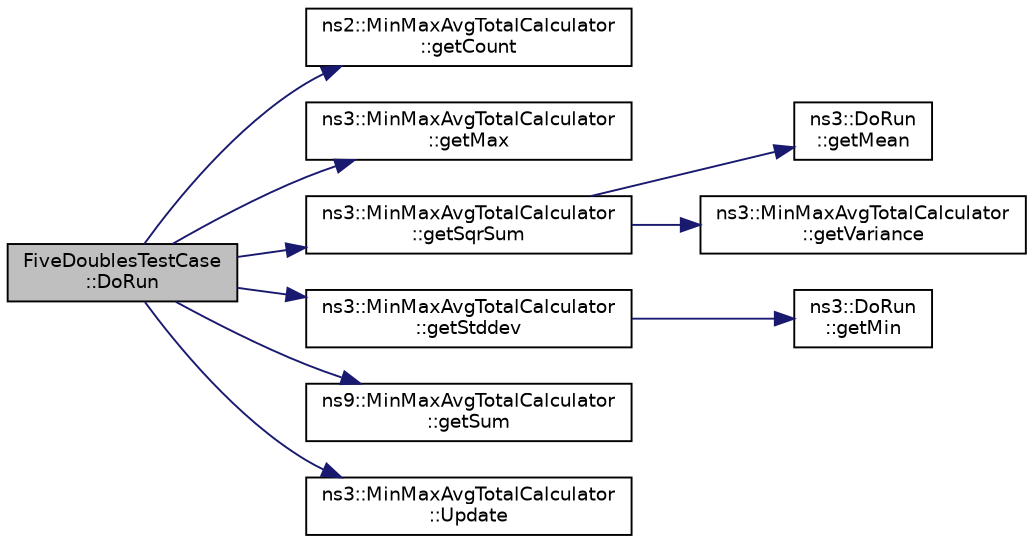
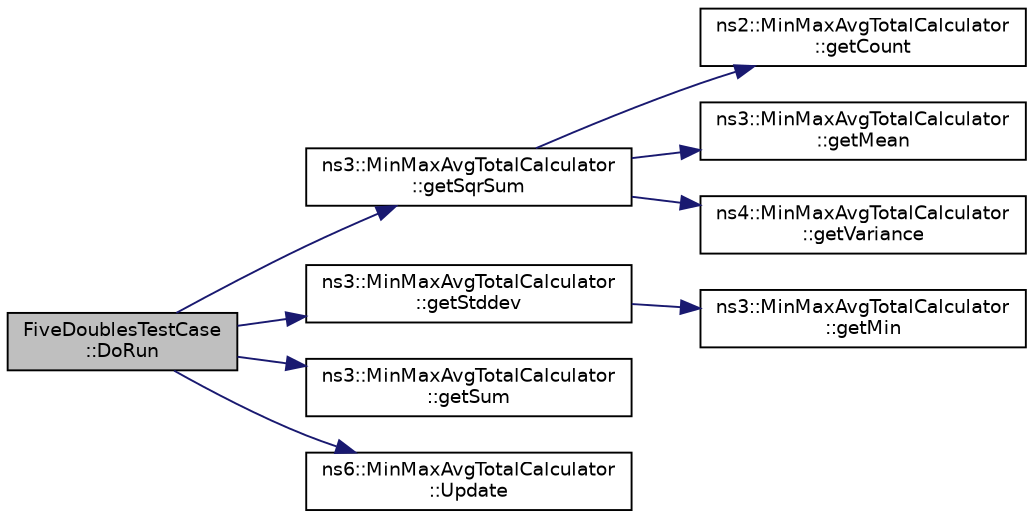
(469, 131) -> none
(863, 131) -> (863, 131)
(225, 149) -> (635, 108)
(863, 225) -> (863, 225)
(863, 319) -> (863, 319)
(469, 412) -> (469, 388)
(469, 506) -> (469, 481)
